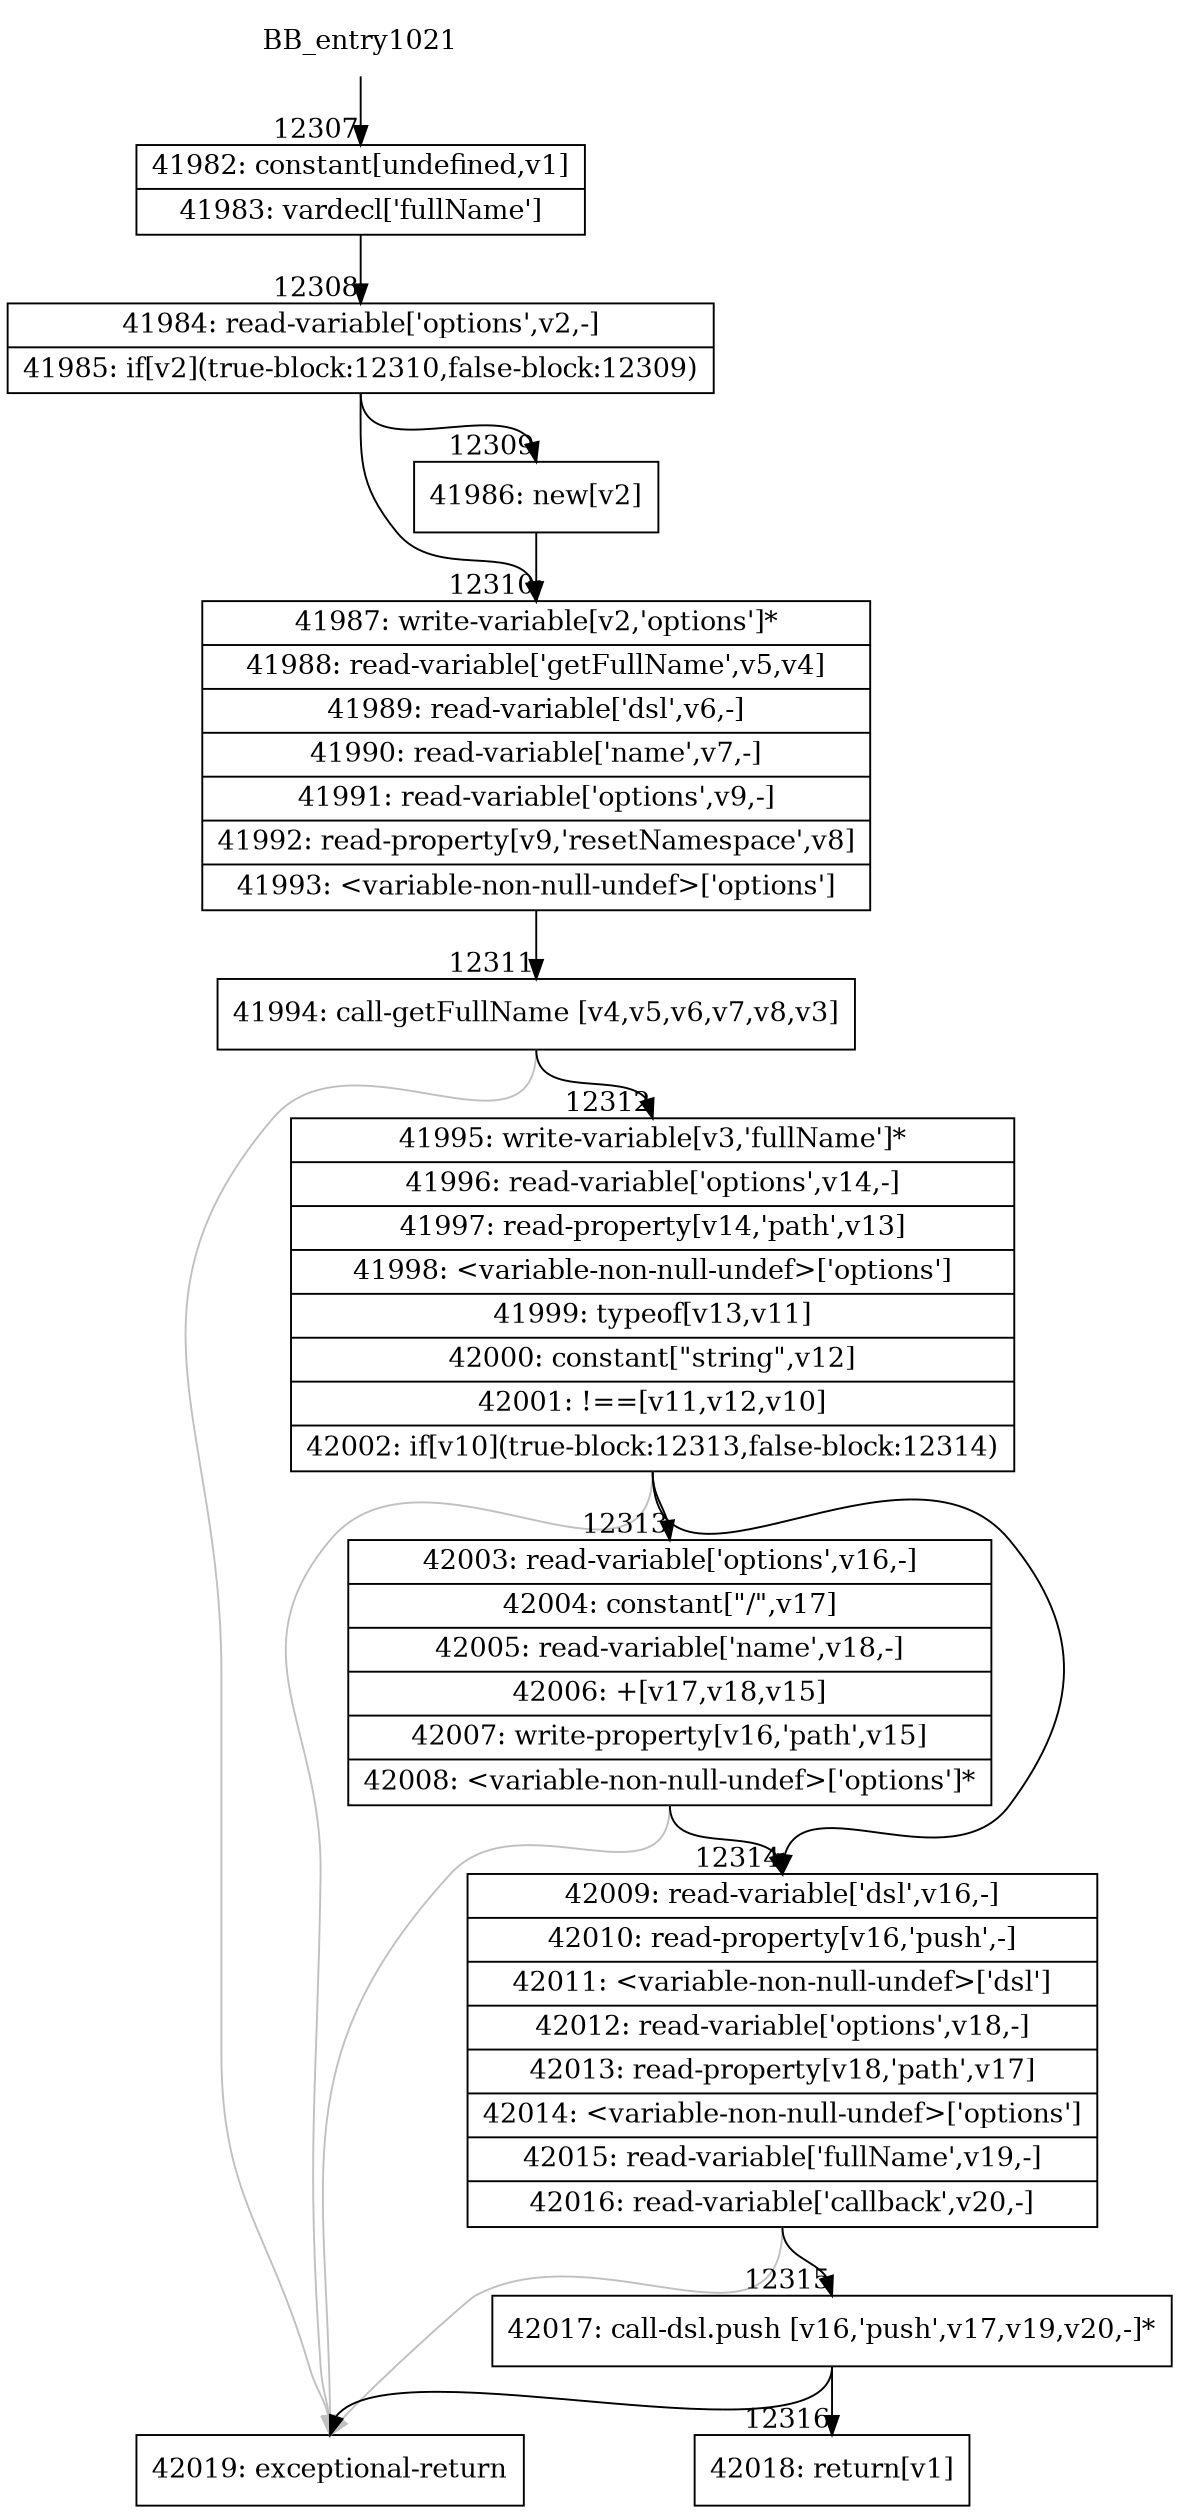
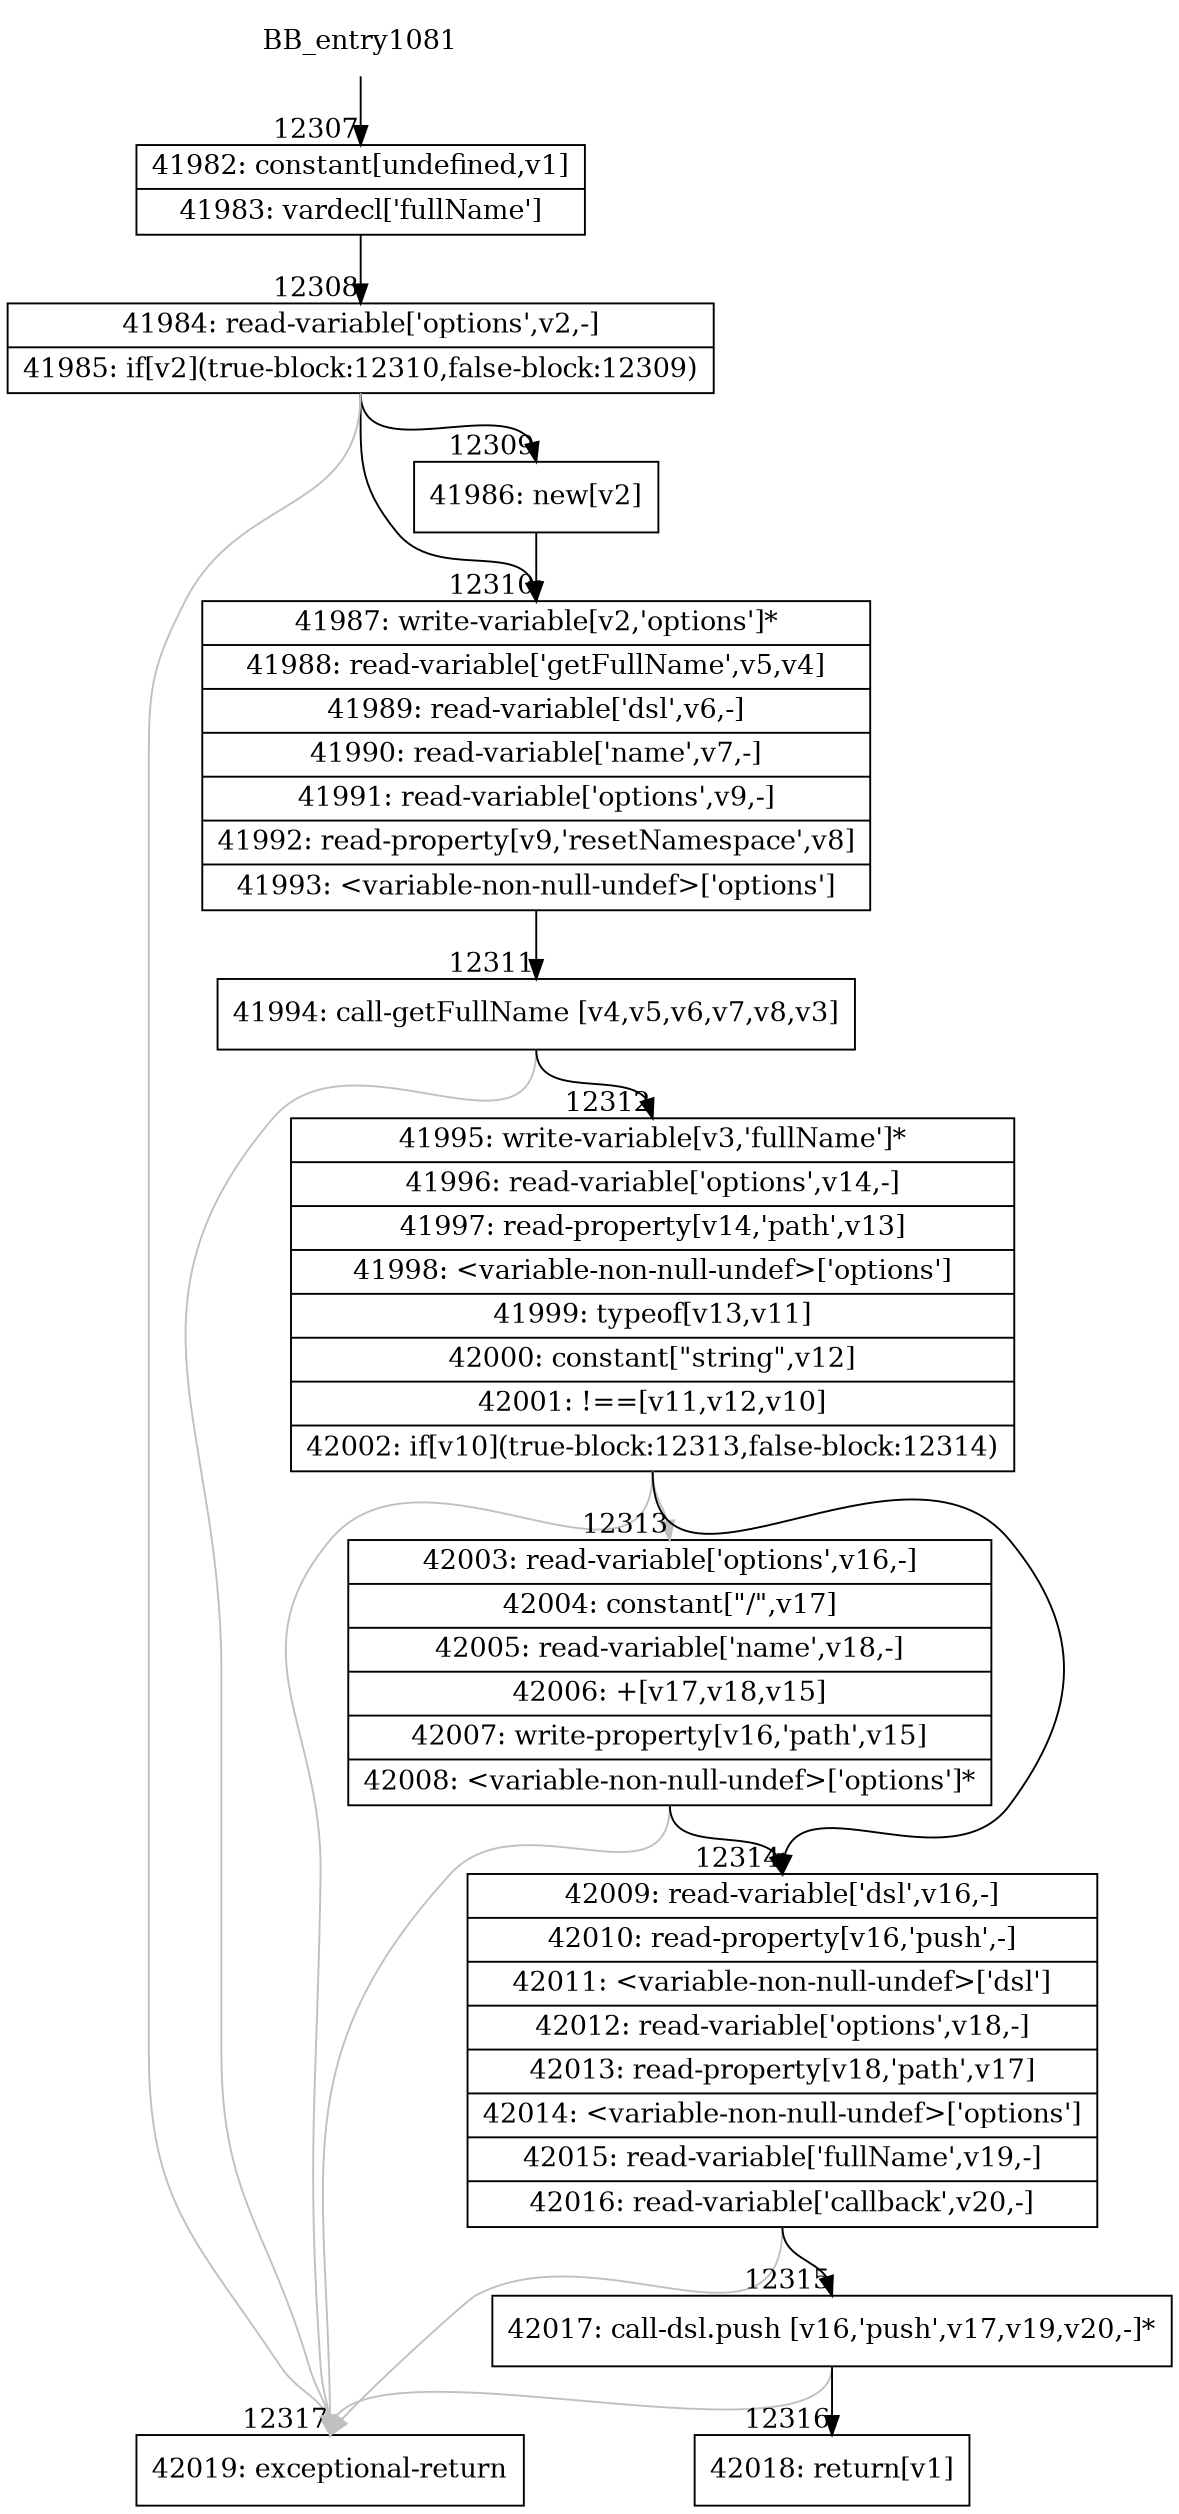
(361, 42) -> (361, 42)
none -> (149, 1390)
(657, 1497) -> (657, 1497)
(591, 2402) -> (591, 2402)
